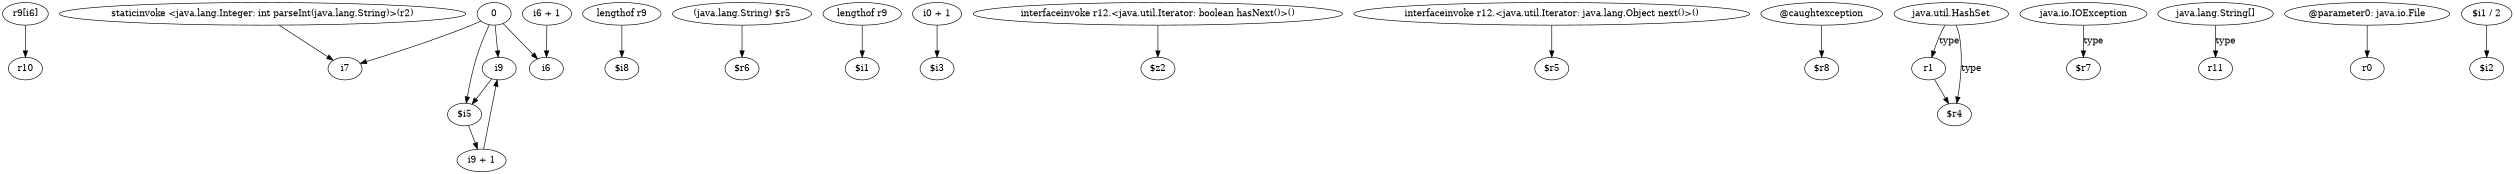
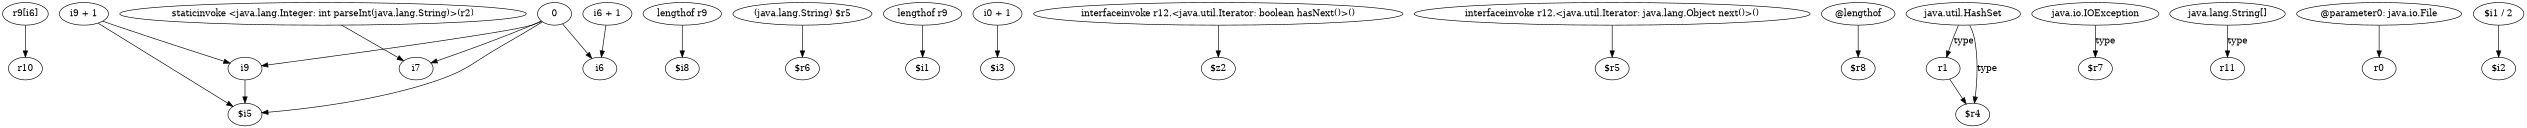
(1822, 14) -> (1858, 14)
(472, 134) -> (163, 63)
